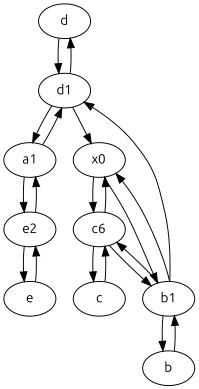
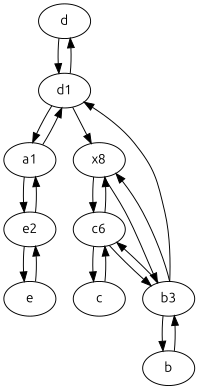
(99, 160) -> (99, 160)
(169, 299) -> (169, 299)
